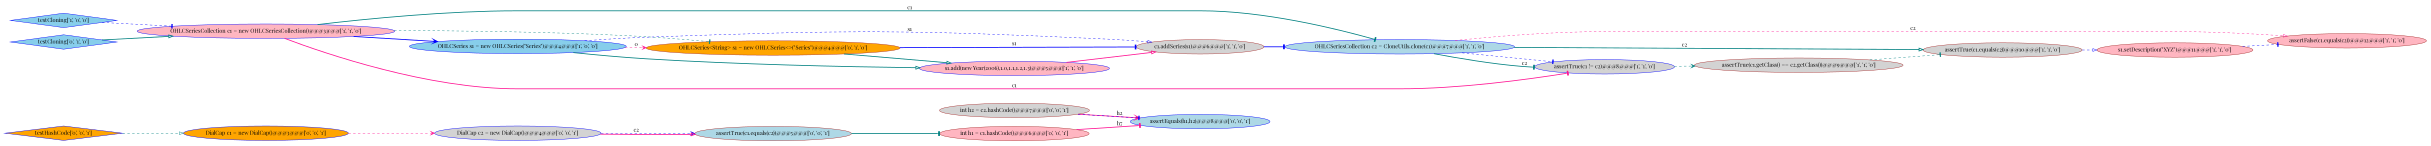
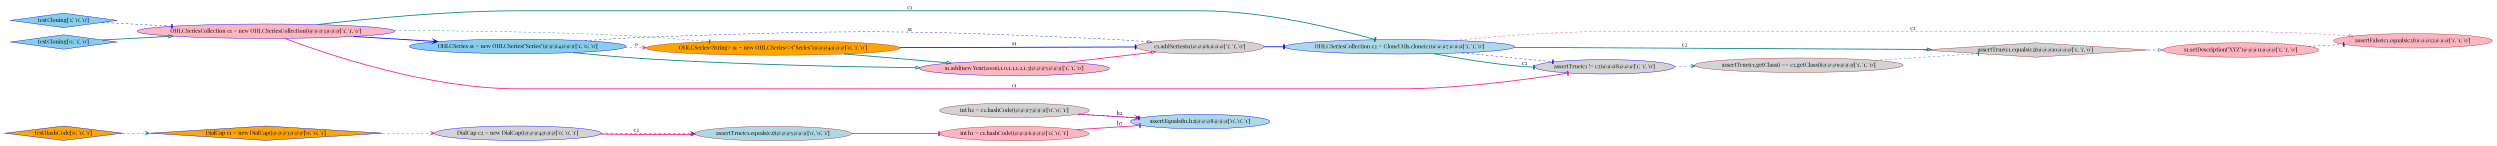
(2003, 50) -> (2036, 50)
(151, 133) -> (134, 133)
(266, 133) -> (266, 133)
(895, 134) -> (895, 134)
